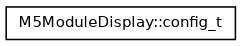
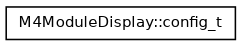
(121, 23) -> (121, 23)
